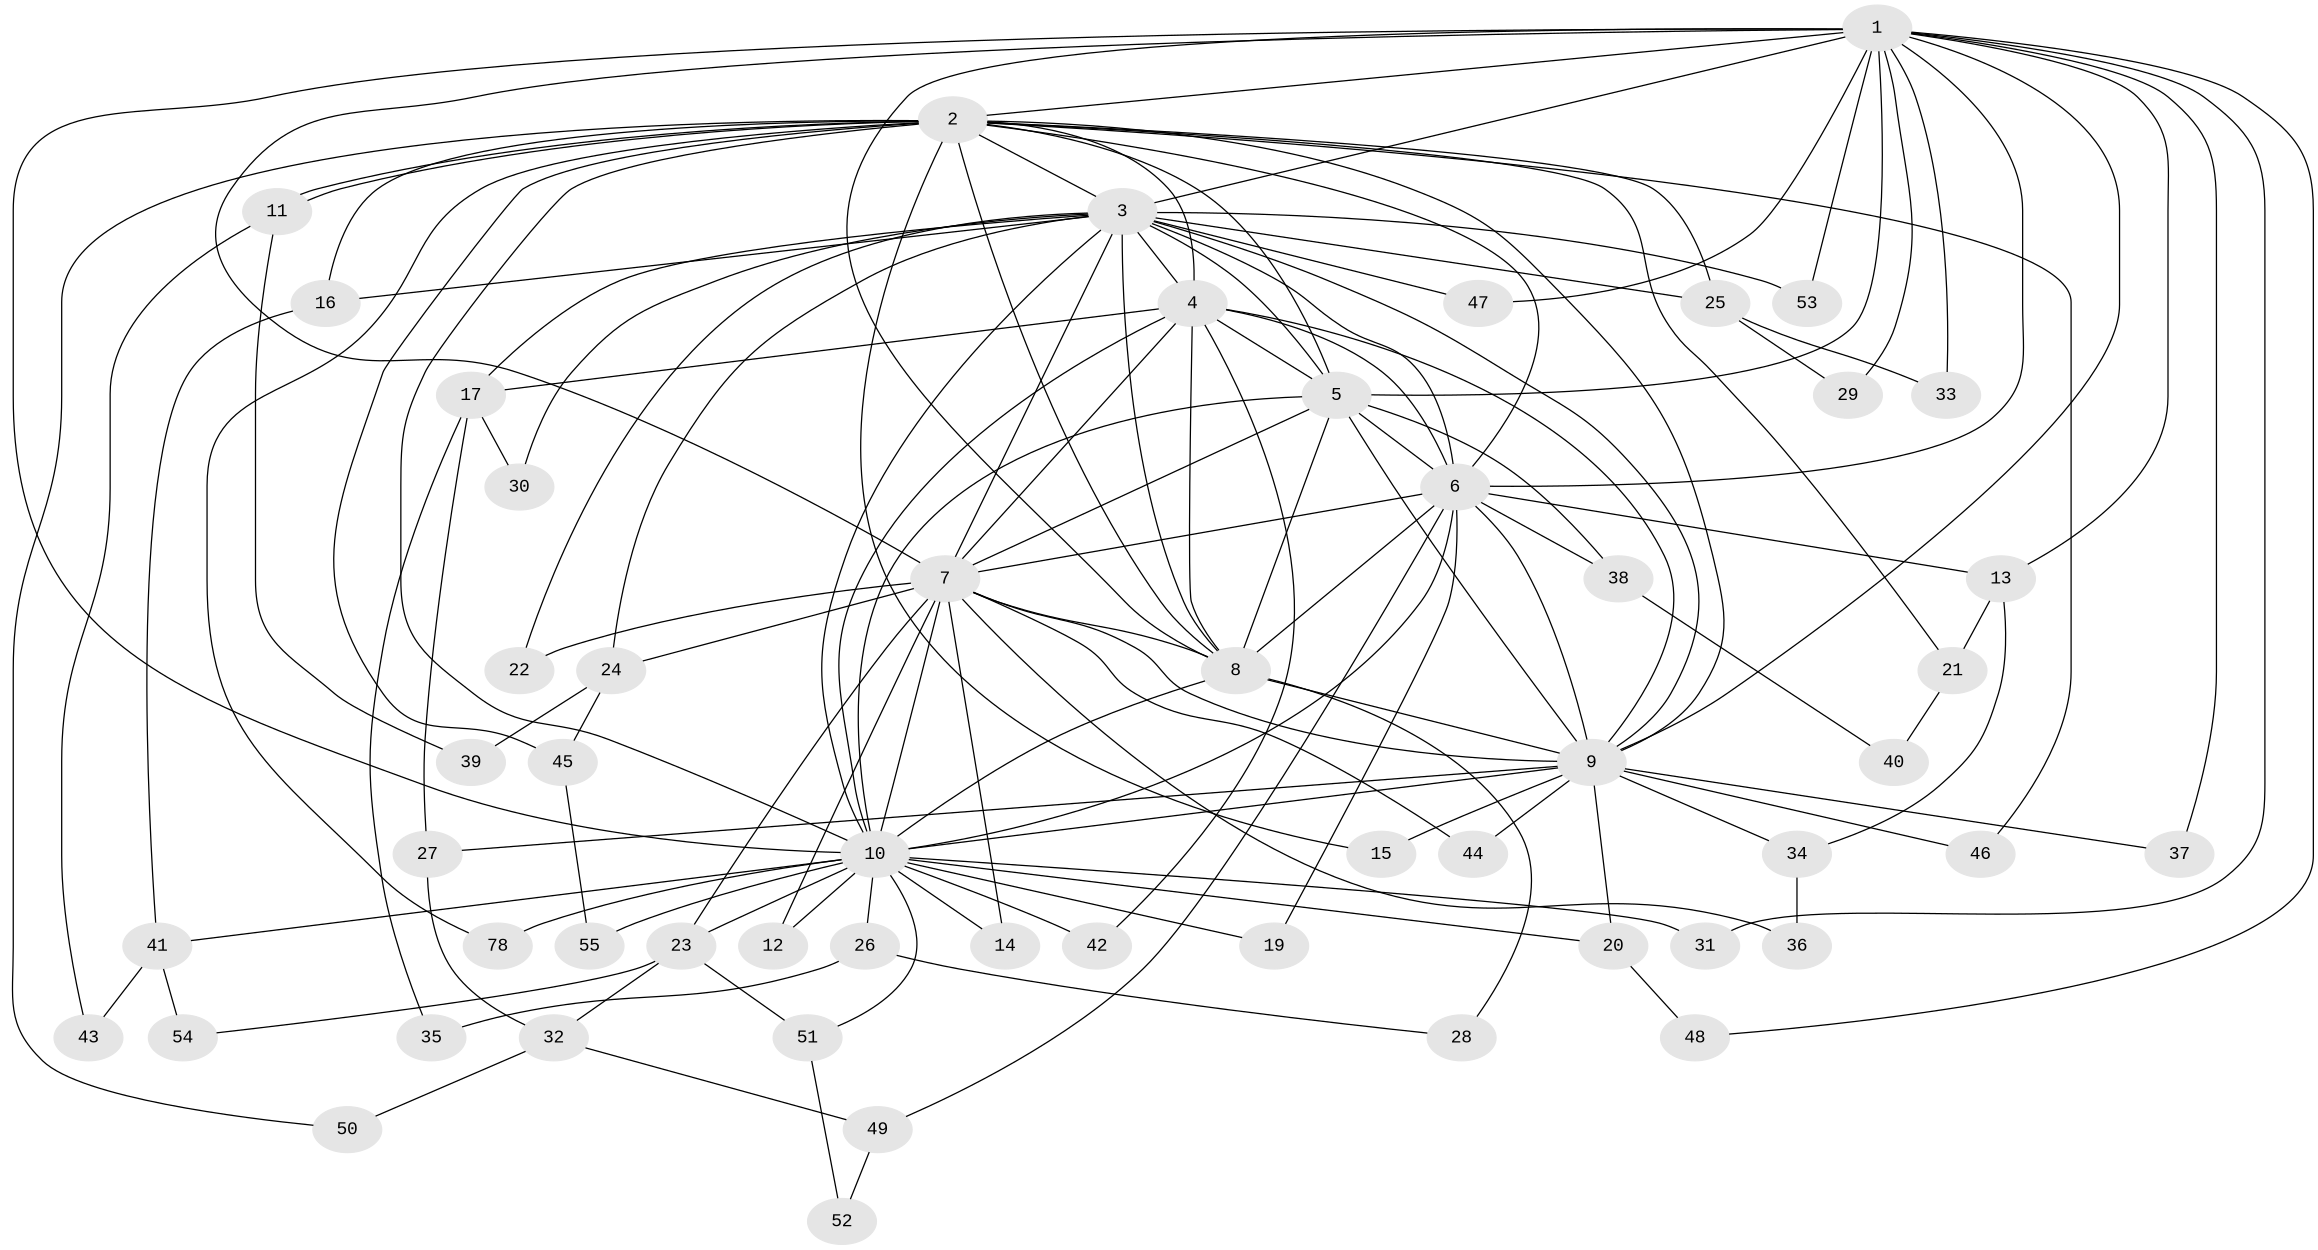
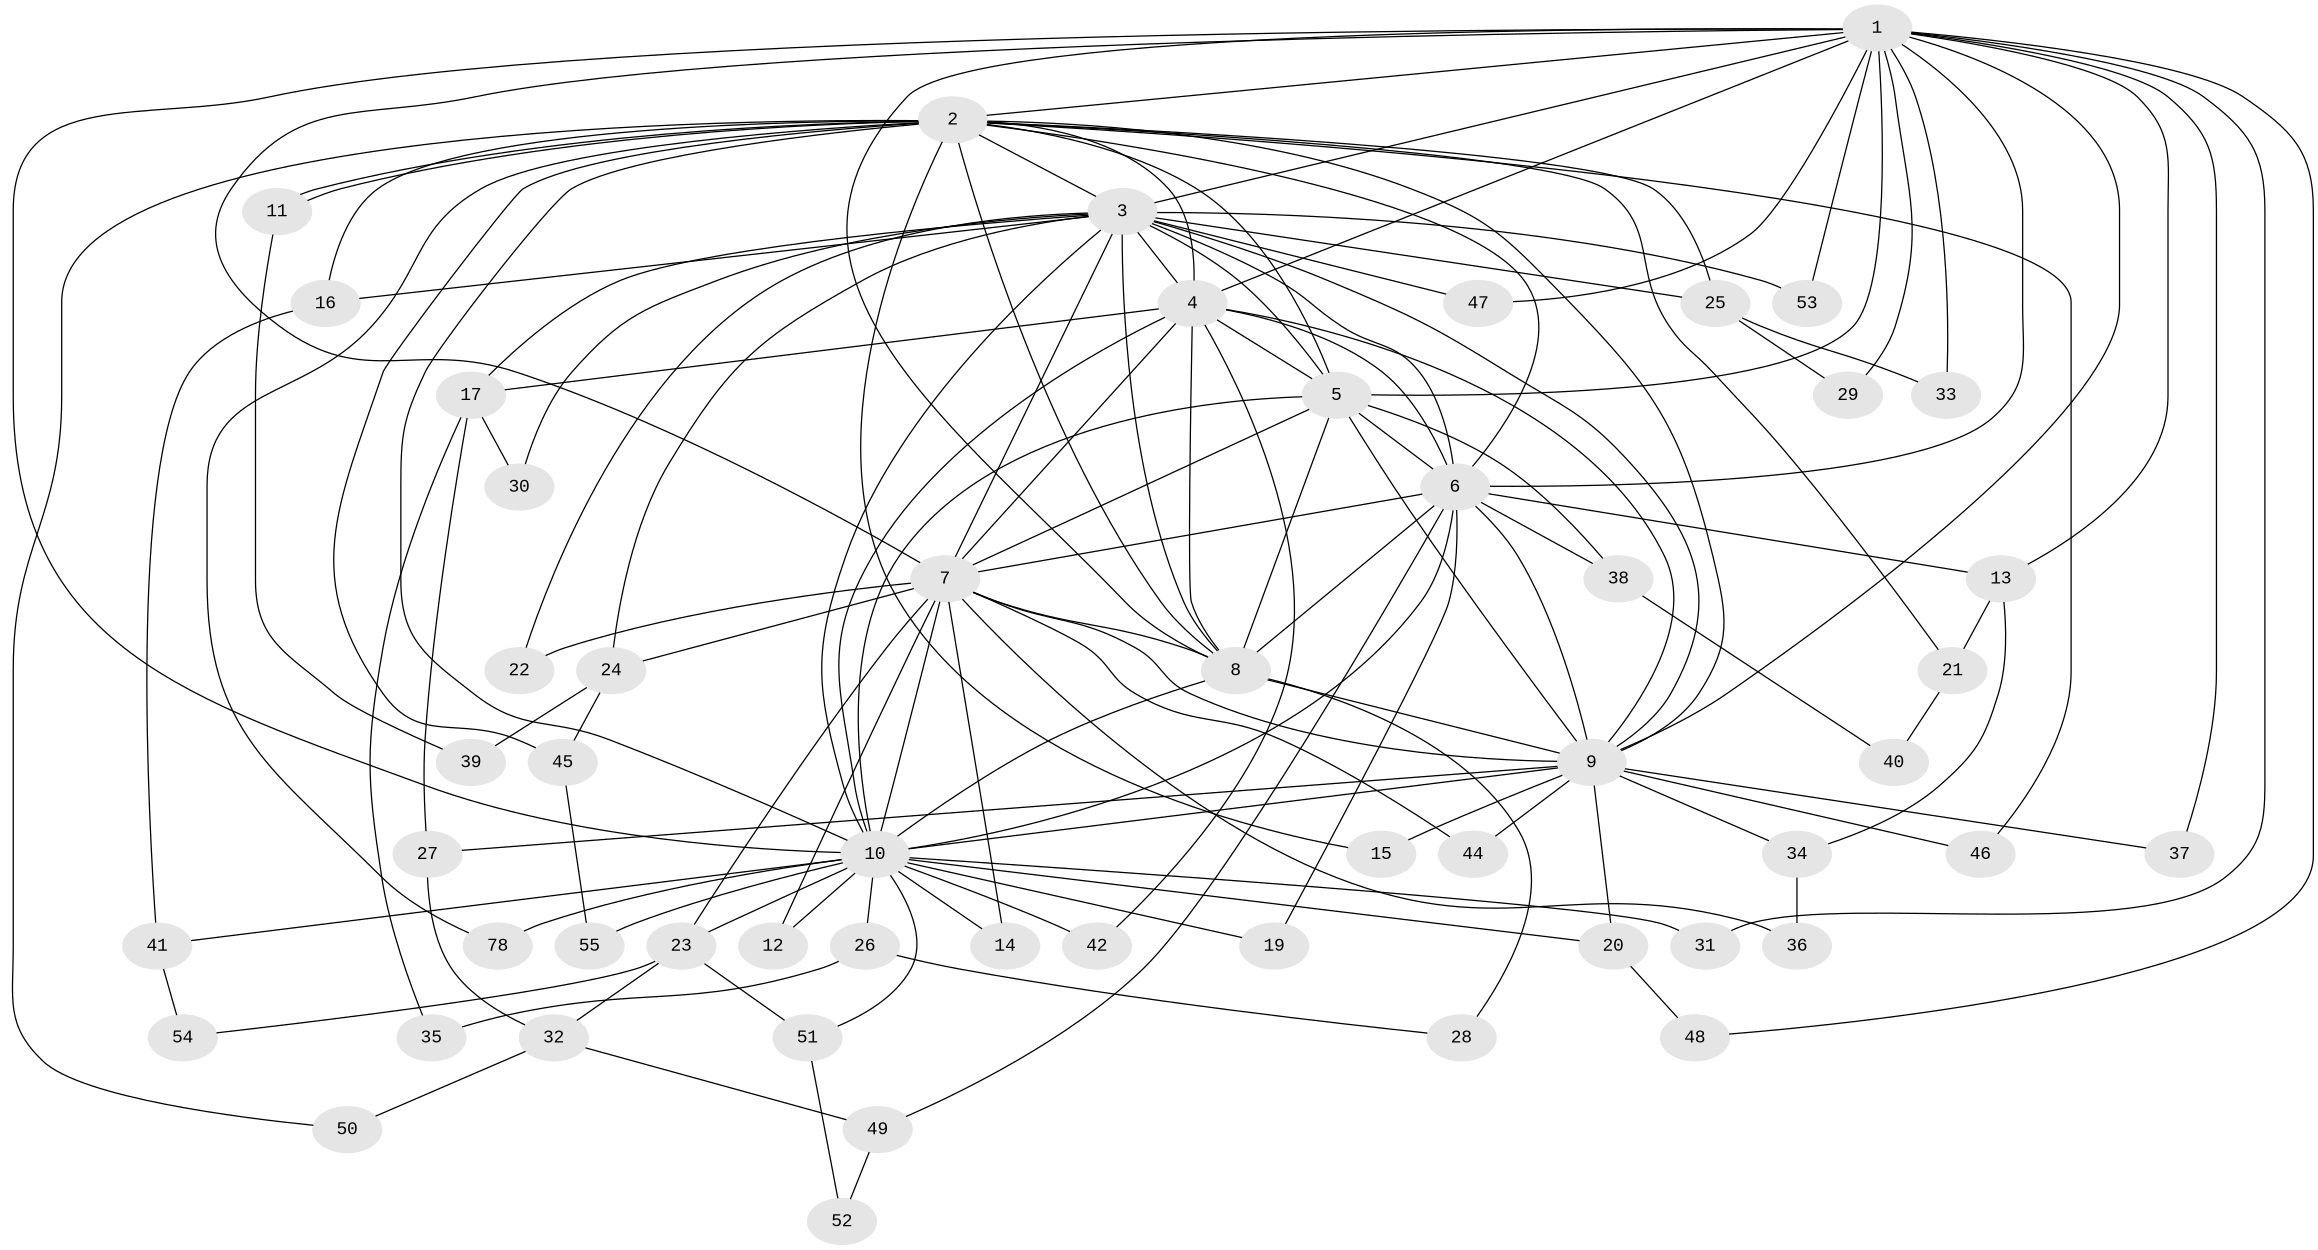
none -> (1566, 153)
(88, 1038) -> none
